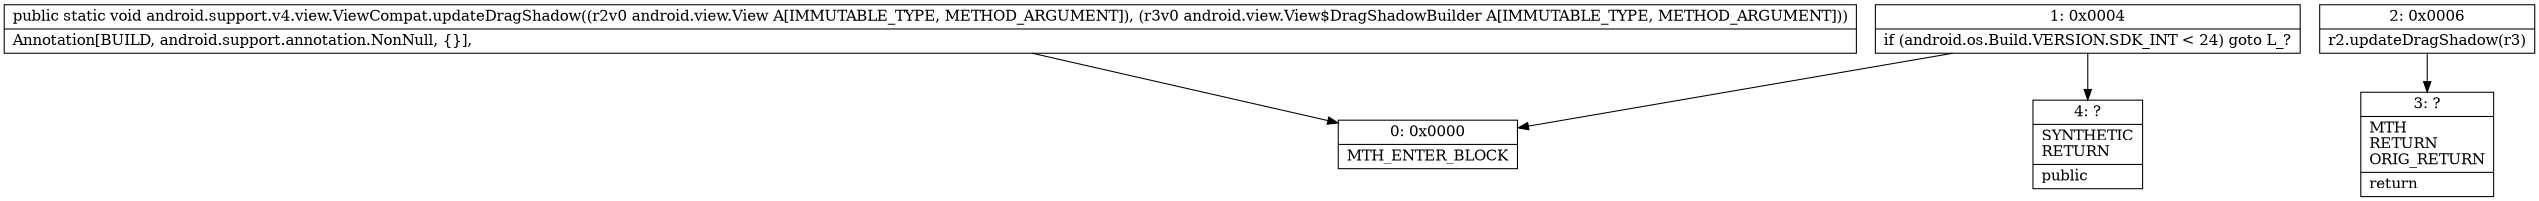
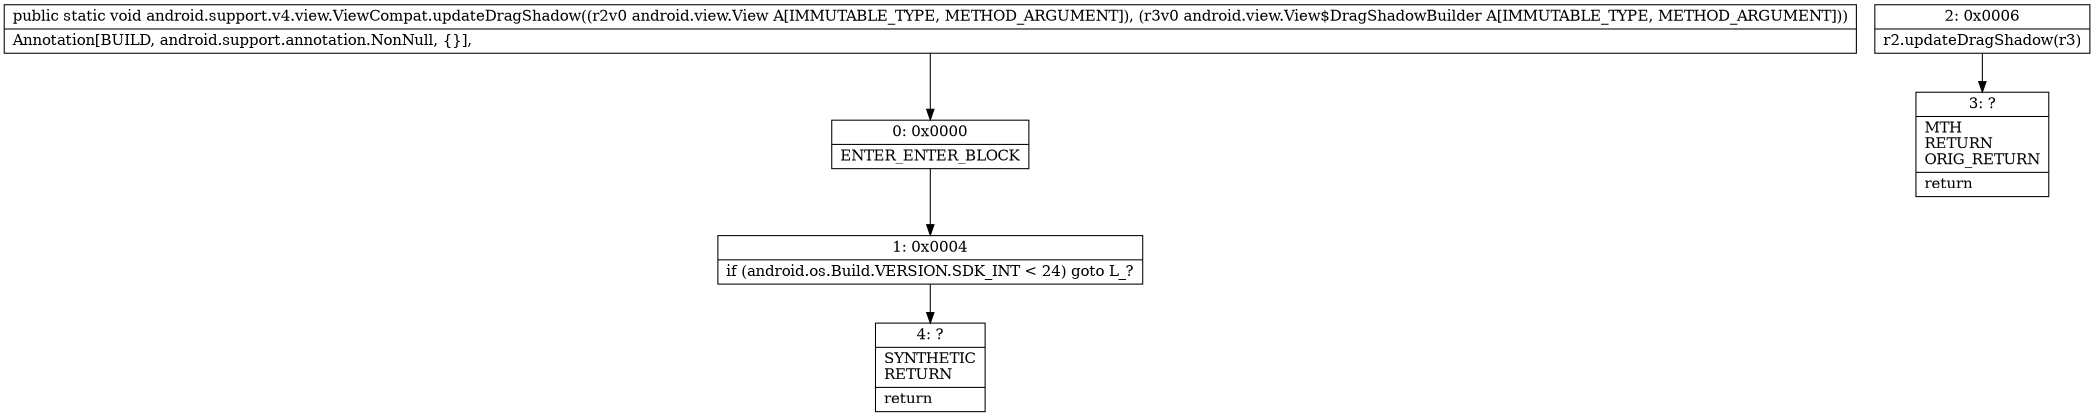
(1740, 90) -> (930, 197)
(1428, 156) -> (930, 156)
(2065, 176) -> (908, 399)
